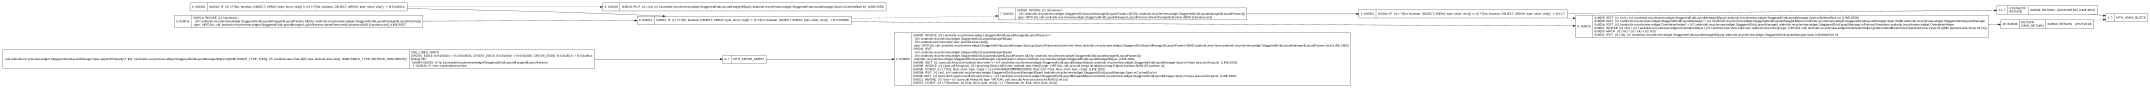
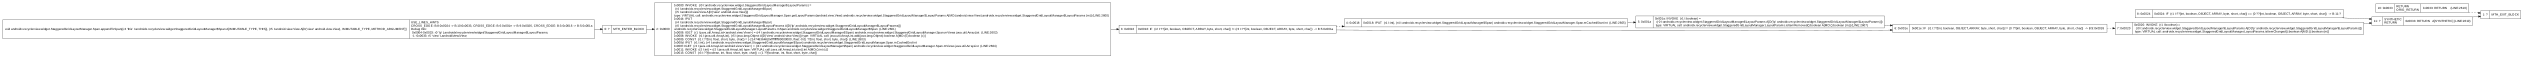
(1302, 14) -> (2367, 23)
(2131, 18) -> (2505, 15)
none -> (1631, 22)
(2070, 24) -> (2445, 8)
(1782, 26) -> none
none -> (1114, 29)
(749, 59) -> (629, 29)
